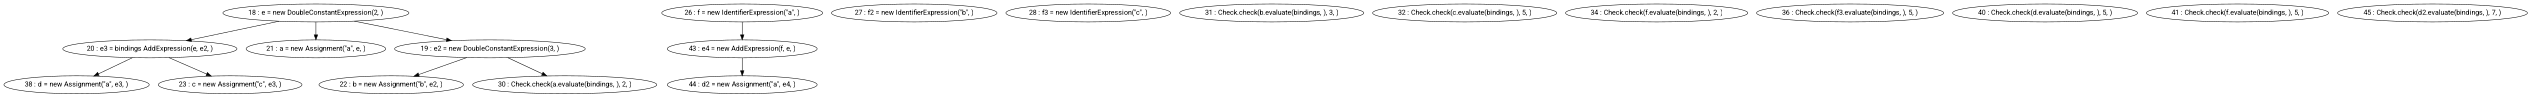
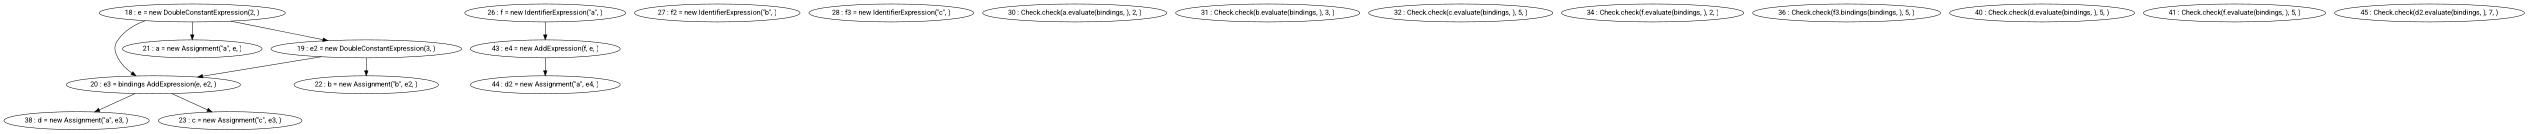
(1850, 13) -> (1847, 13)
(525, 66) -> (262, 66)
